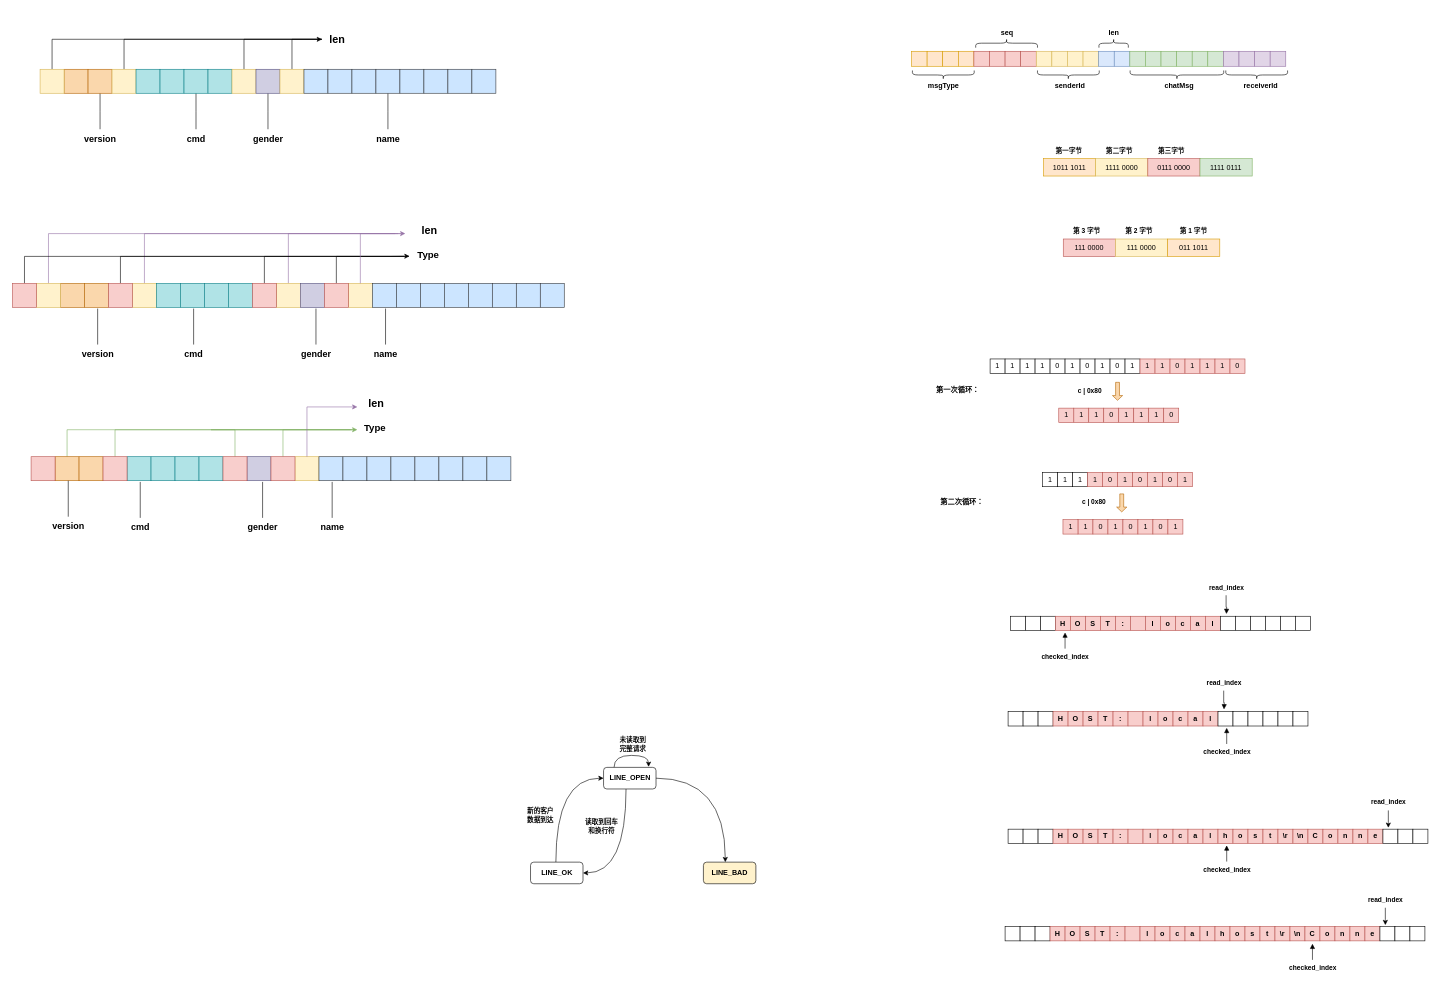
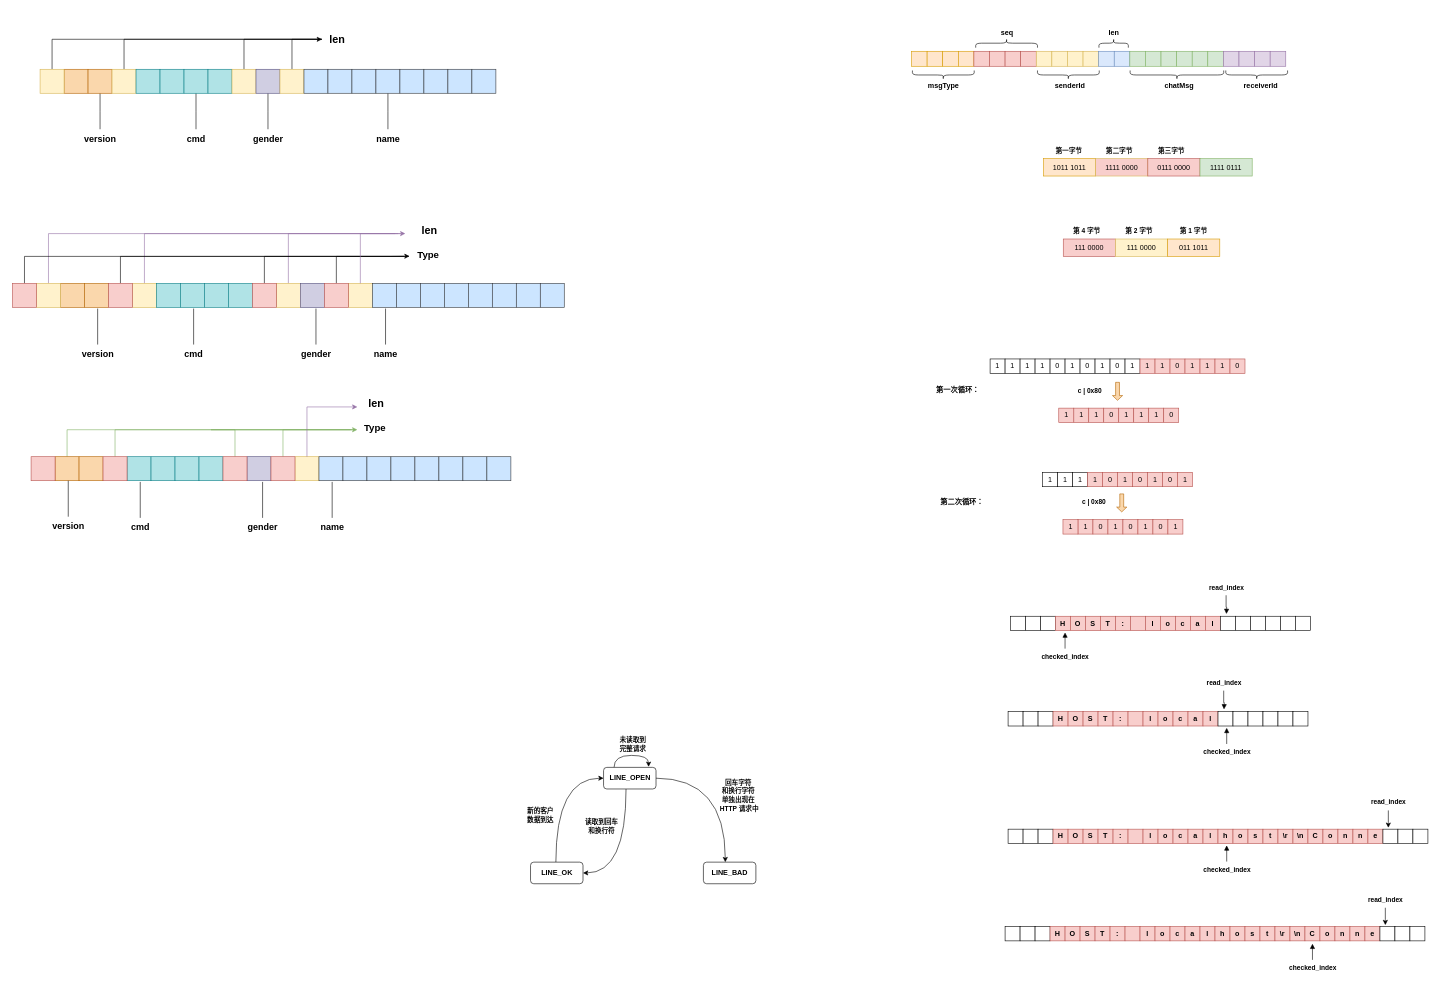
(1122, 167) -> (1122, 167)
(1087, 231) -> (1087, 231)
none -> (738, 796)
(730, 873) -> (730, 873)
